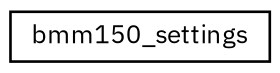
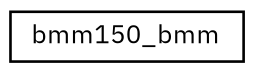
(140, 37) -> (127, 37)
